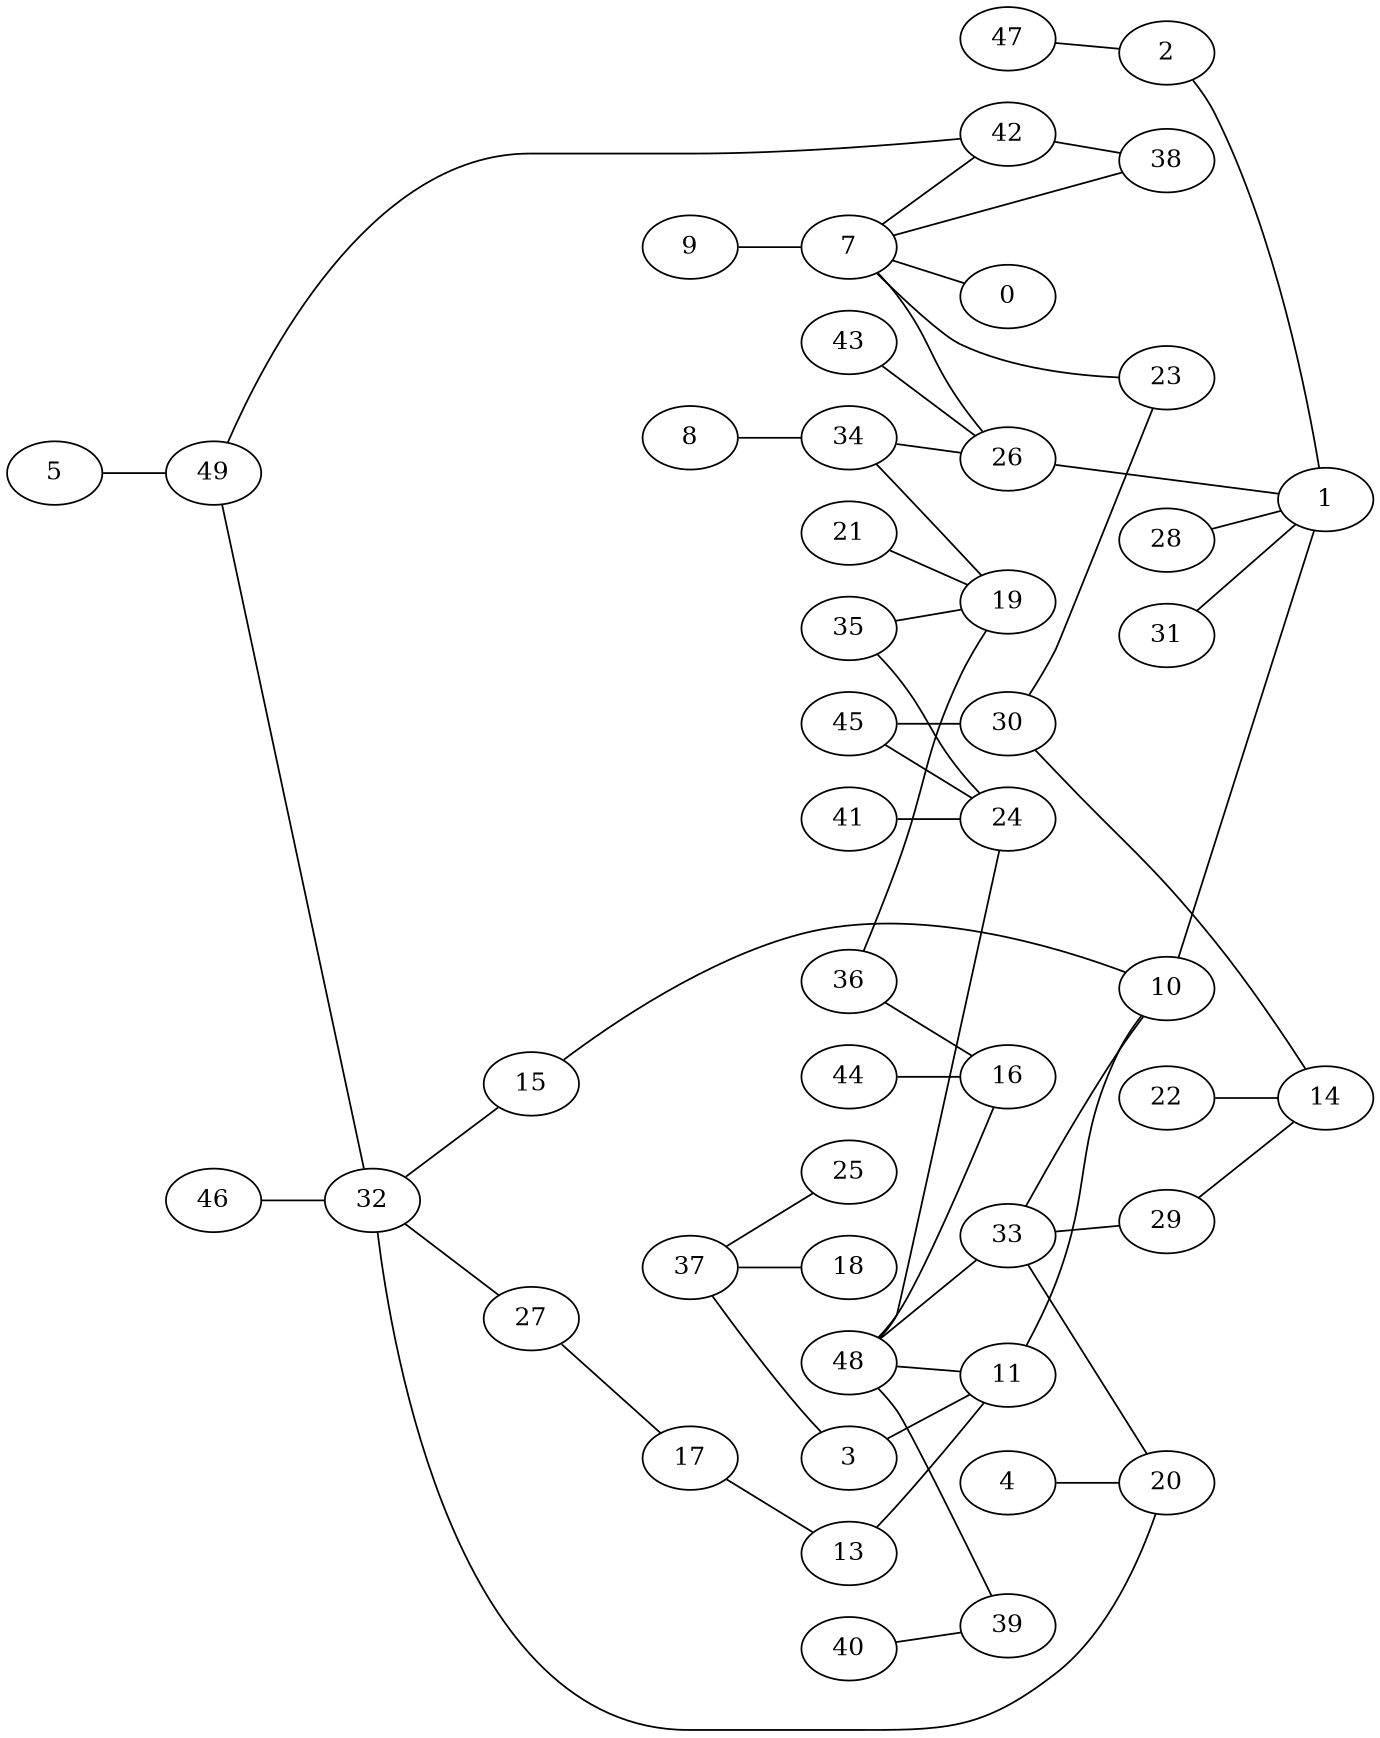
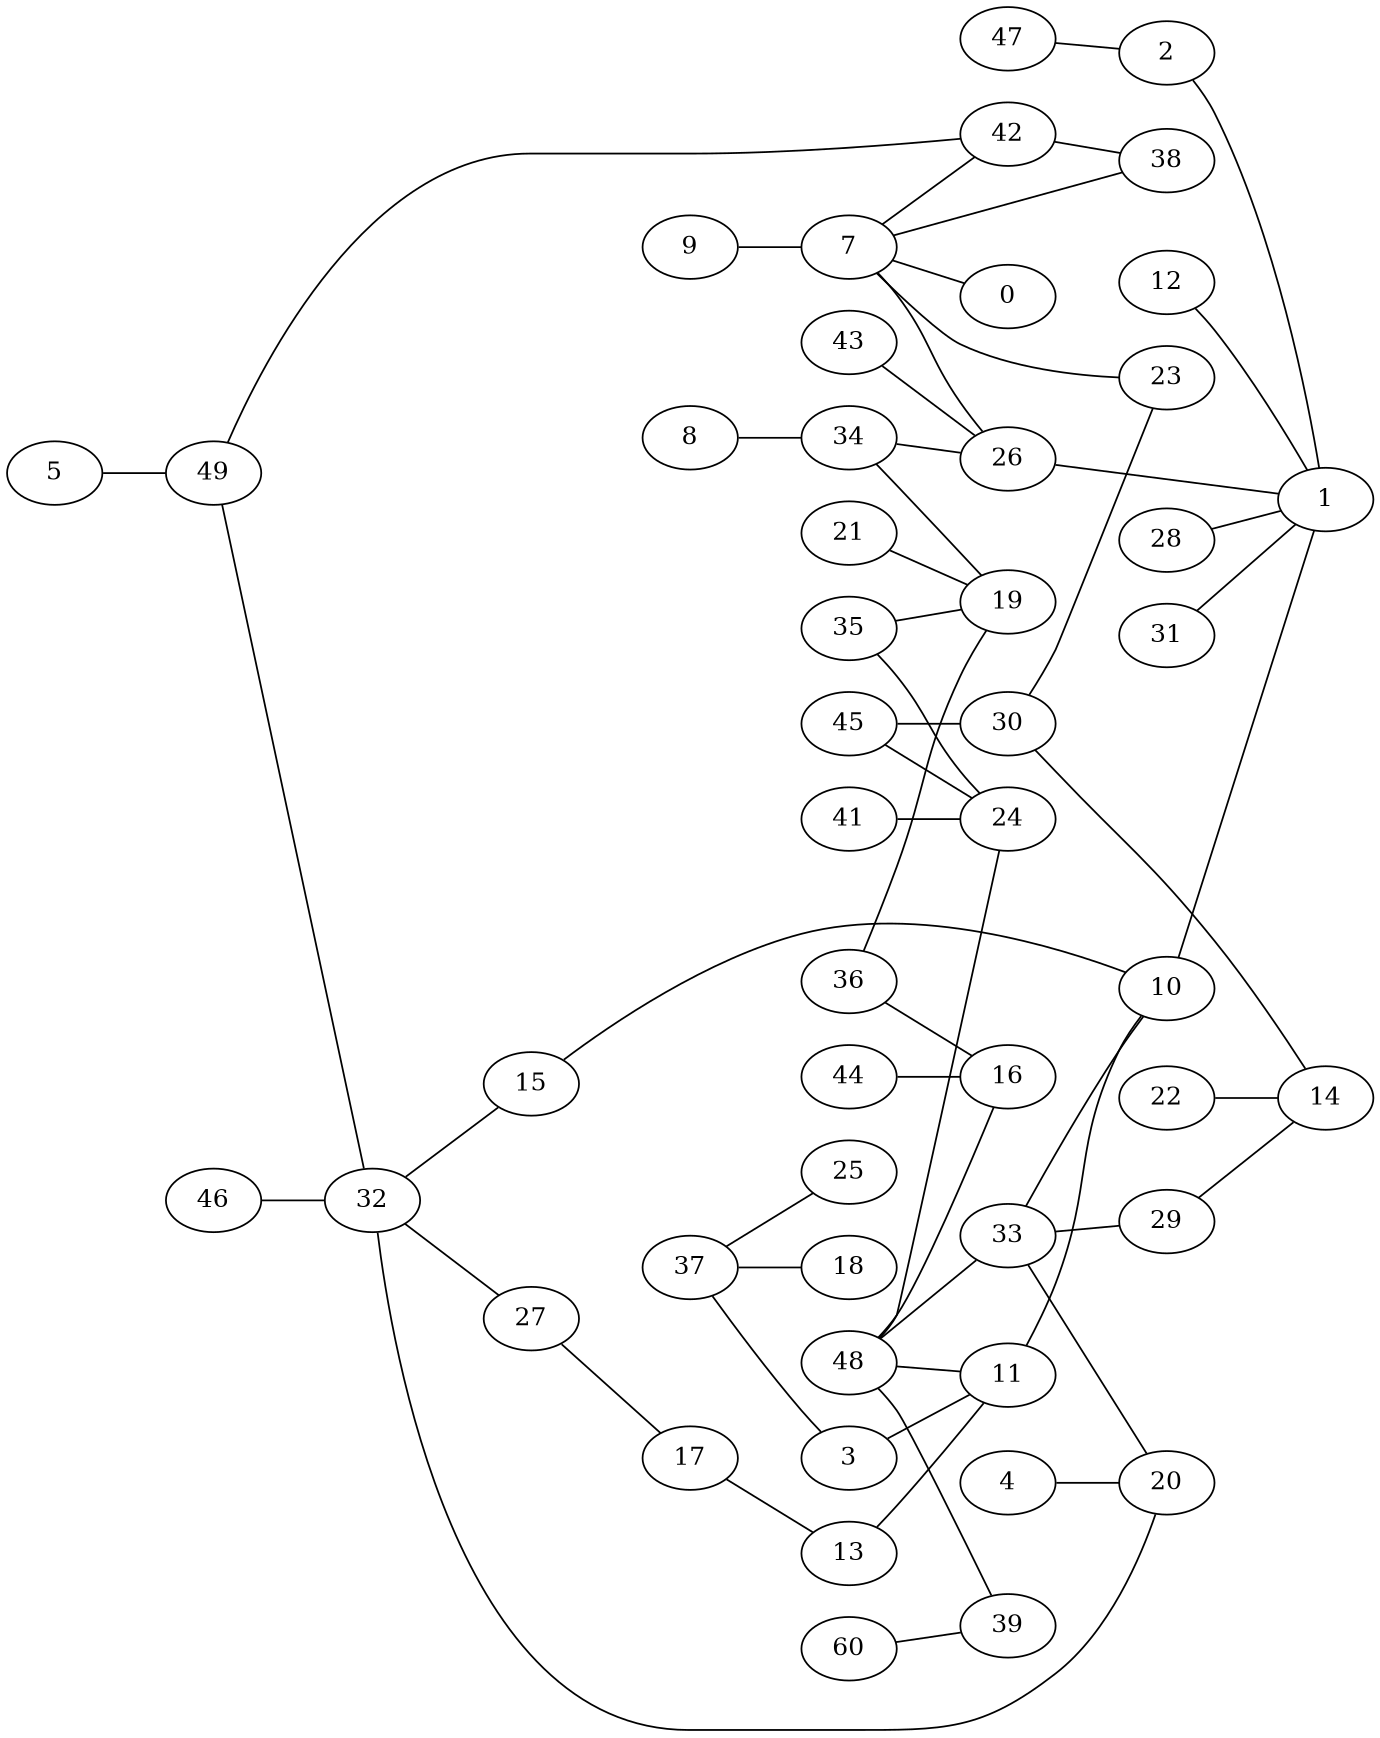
none -> (1167, 282)
(849, 1649) -> (849, 1649)
